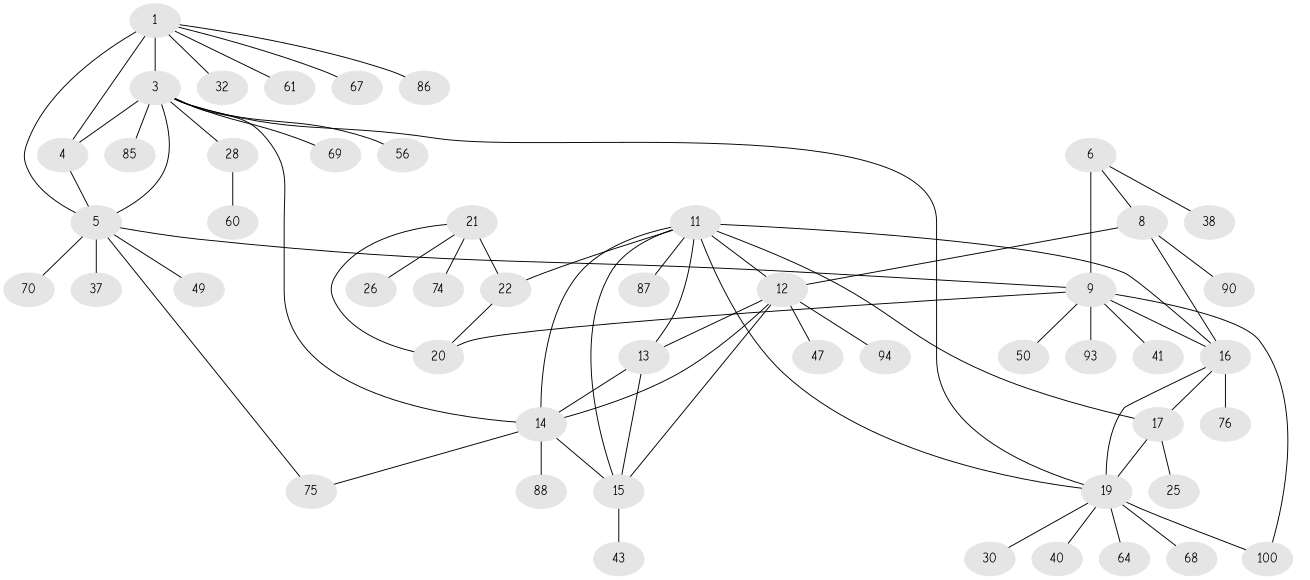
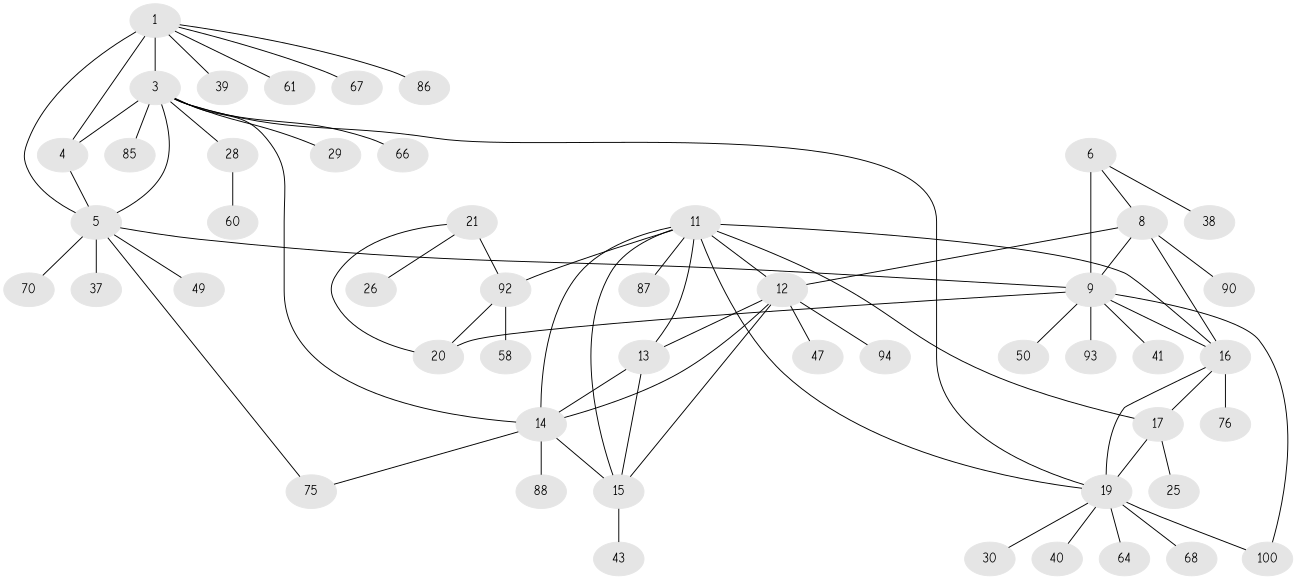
(222, 88) -> (222, 88)
(336, 155) -> (336, 155)
(403, 155) -> (403, 155)
none -> (1117, 256)
(438, 290) -> none
(506, 290) -> (506, 290)
none -> (506, 357)
